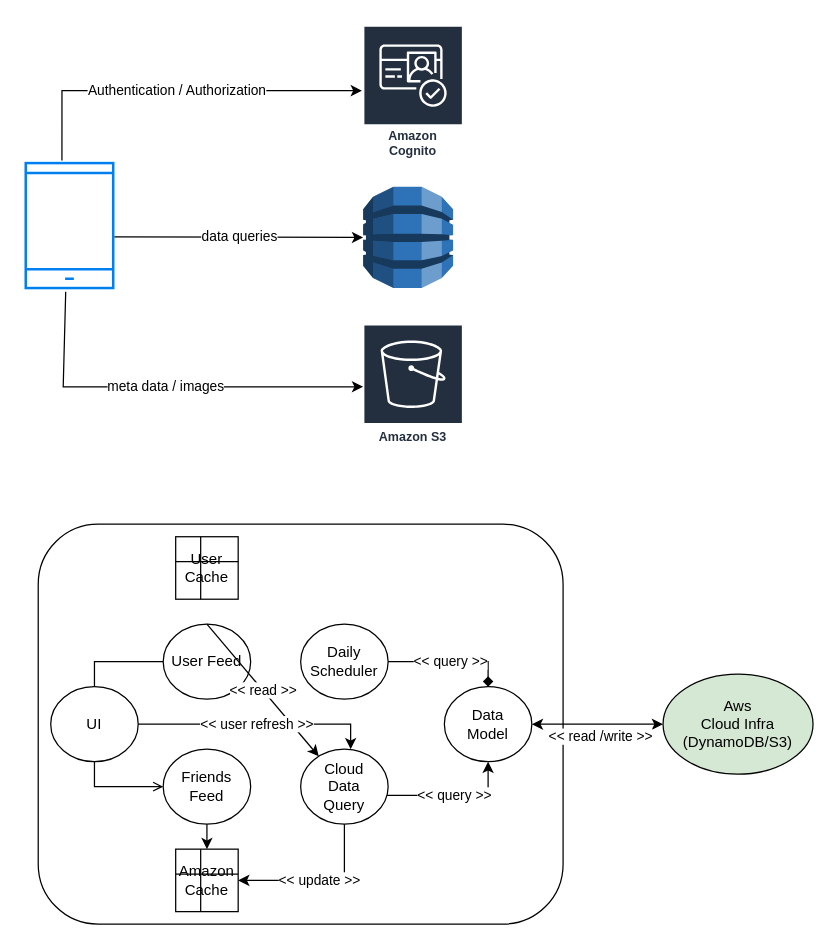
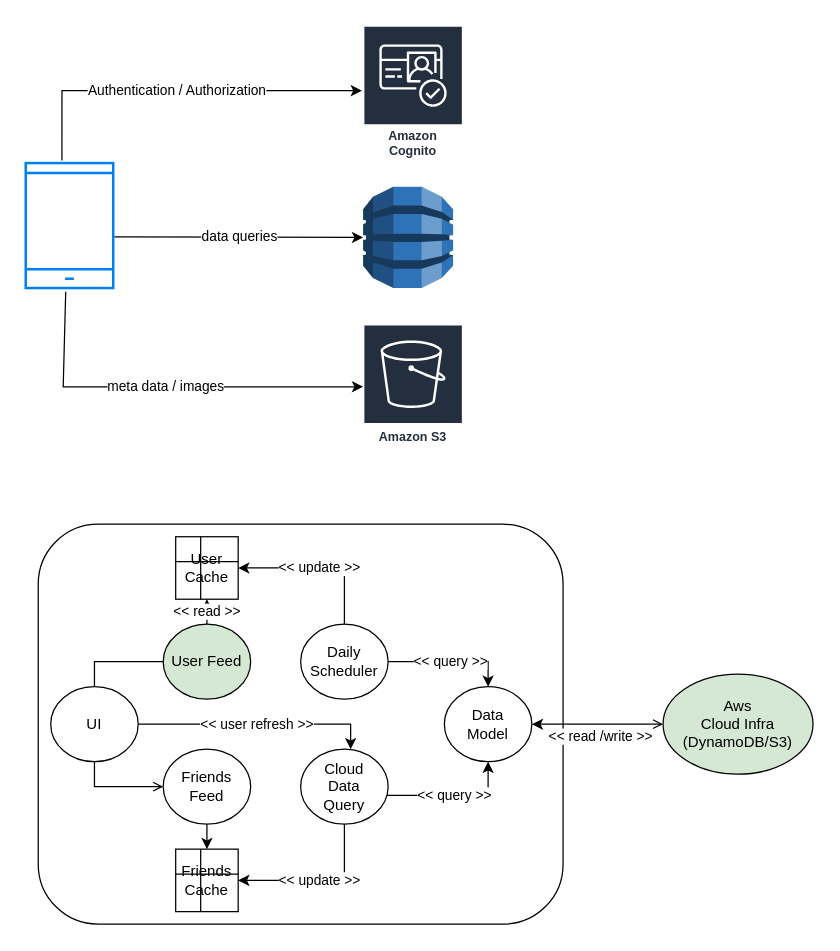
none -> (323, 568)
(207, 662) -> (207, 662)
(246, 670) -> (207, 616)
(488, 676) -> (488, 677)
(653, 724) -> (655, 724)
(207, 881) -> (207, 881)
